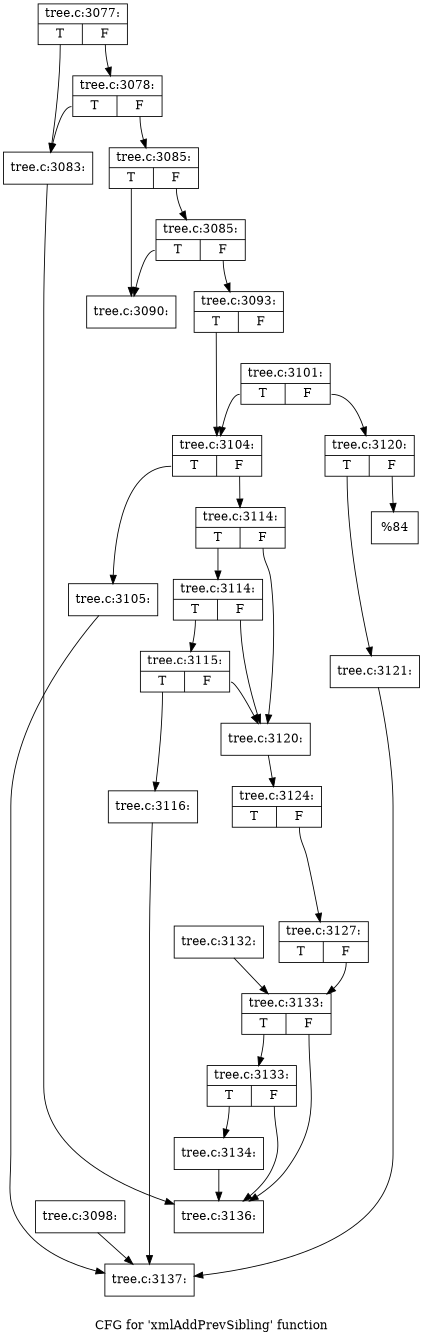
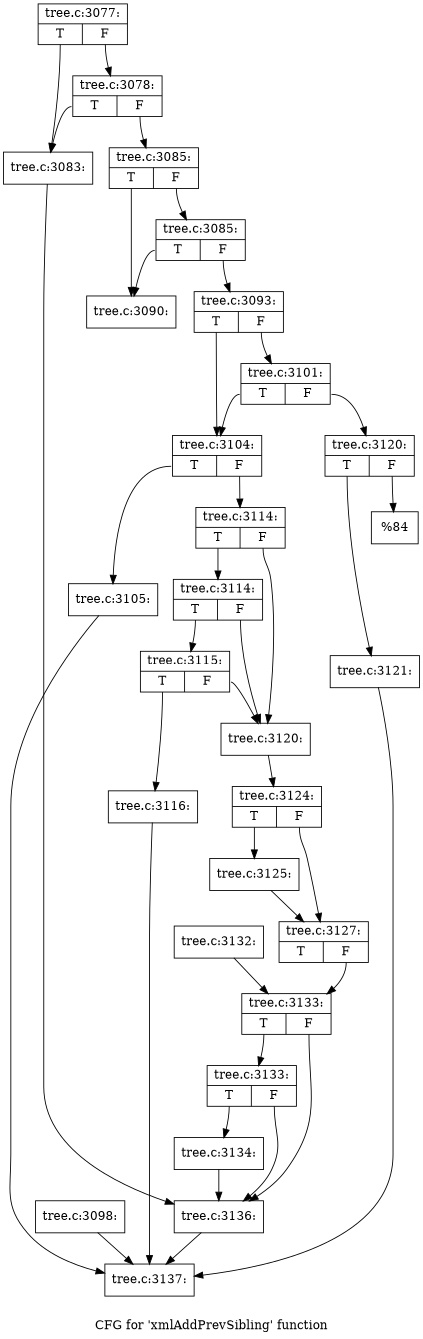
none -> (263, 345)
none -> (254, 874)
none -> (187, 1245)
